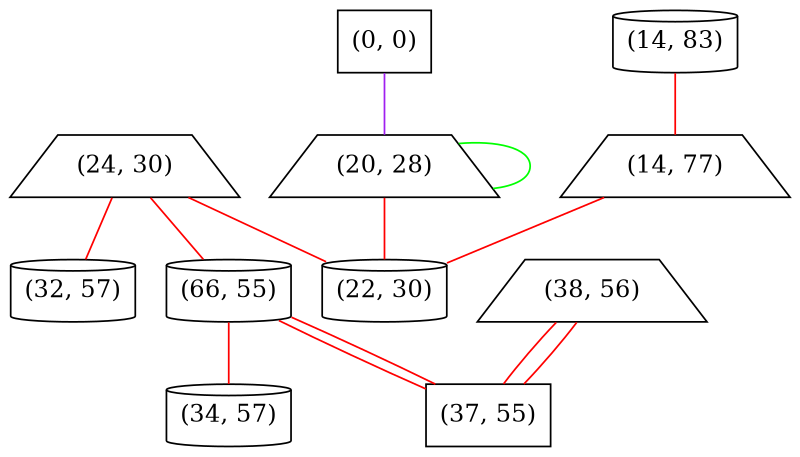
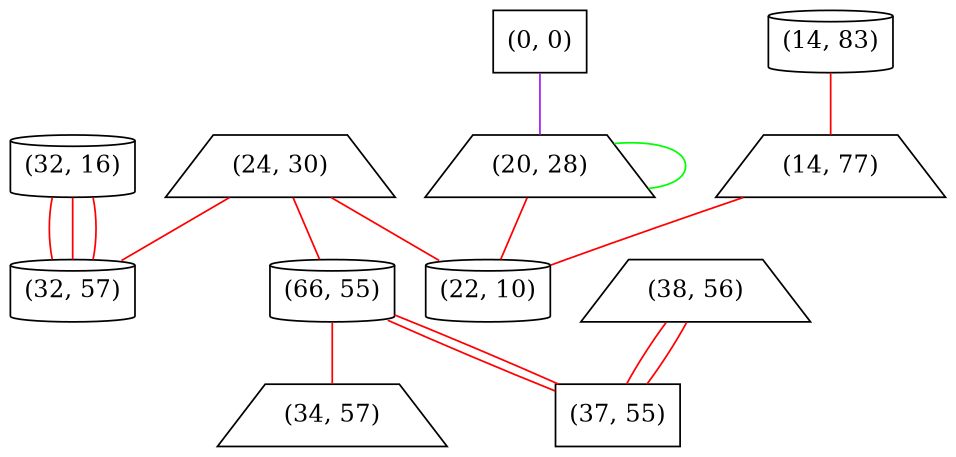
none -> (73, 166)
(384, 291) -> (488, 291)
(229, 415) -> (332, 415)
